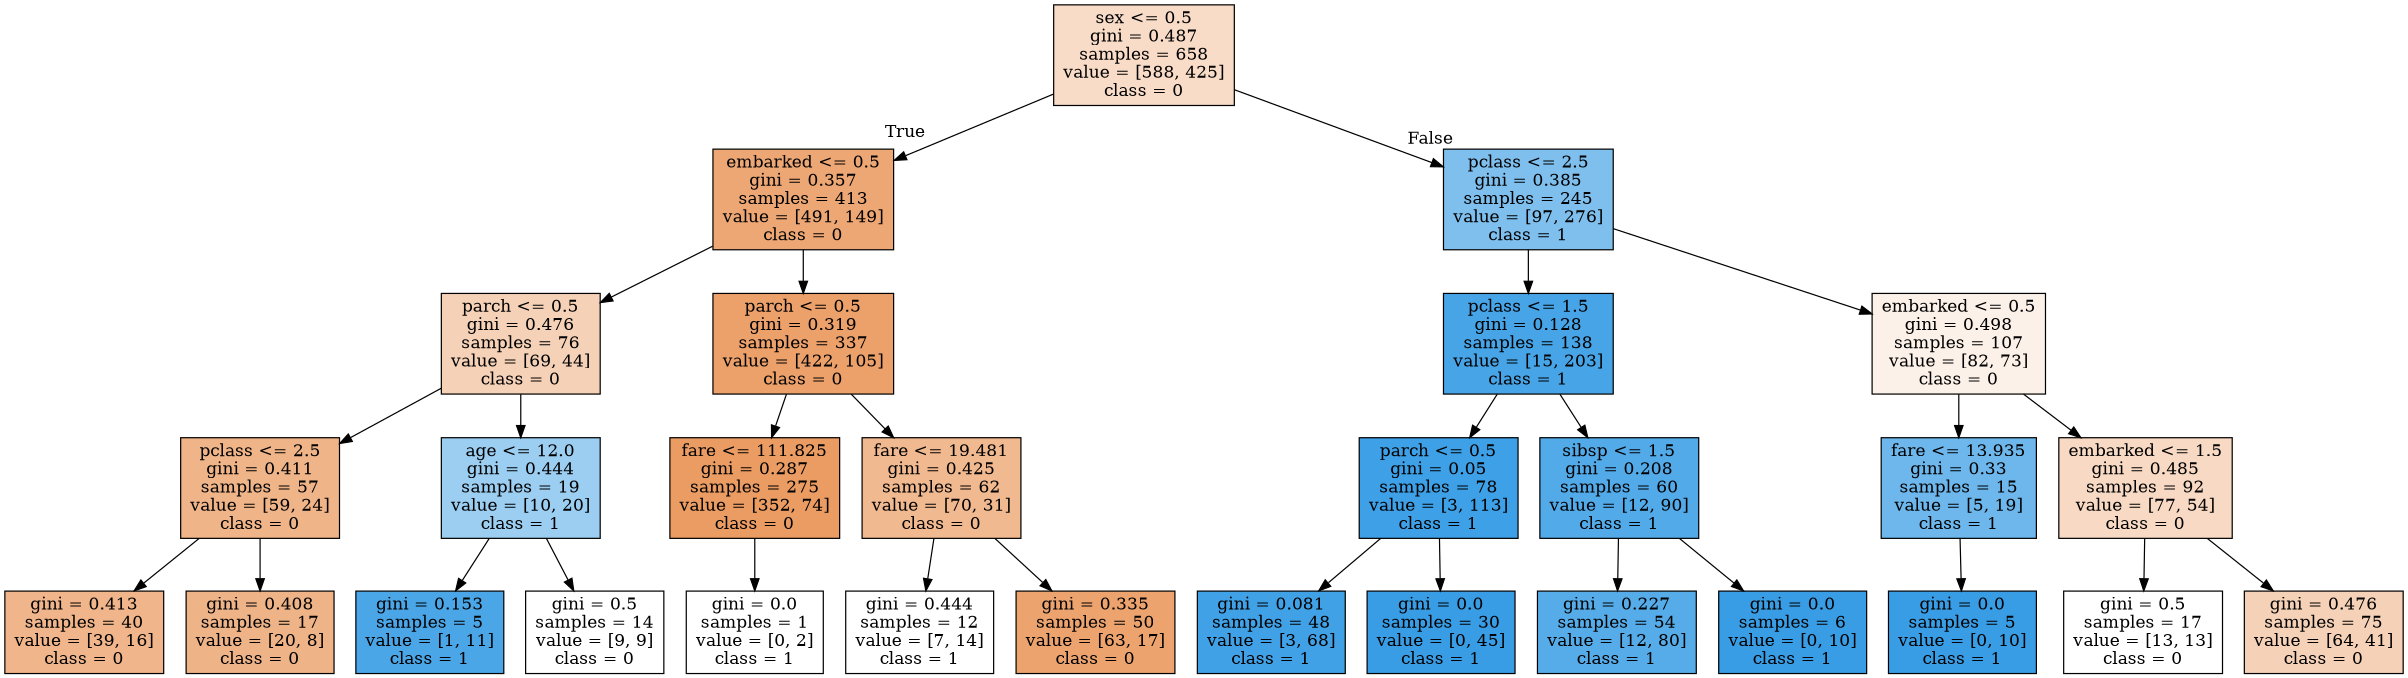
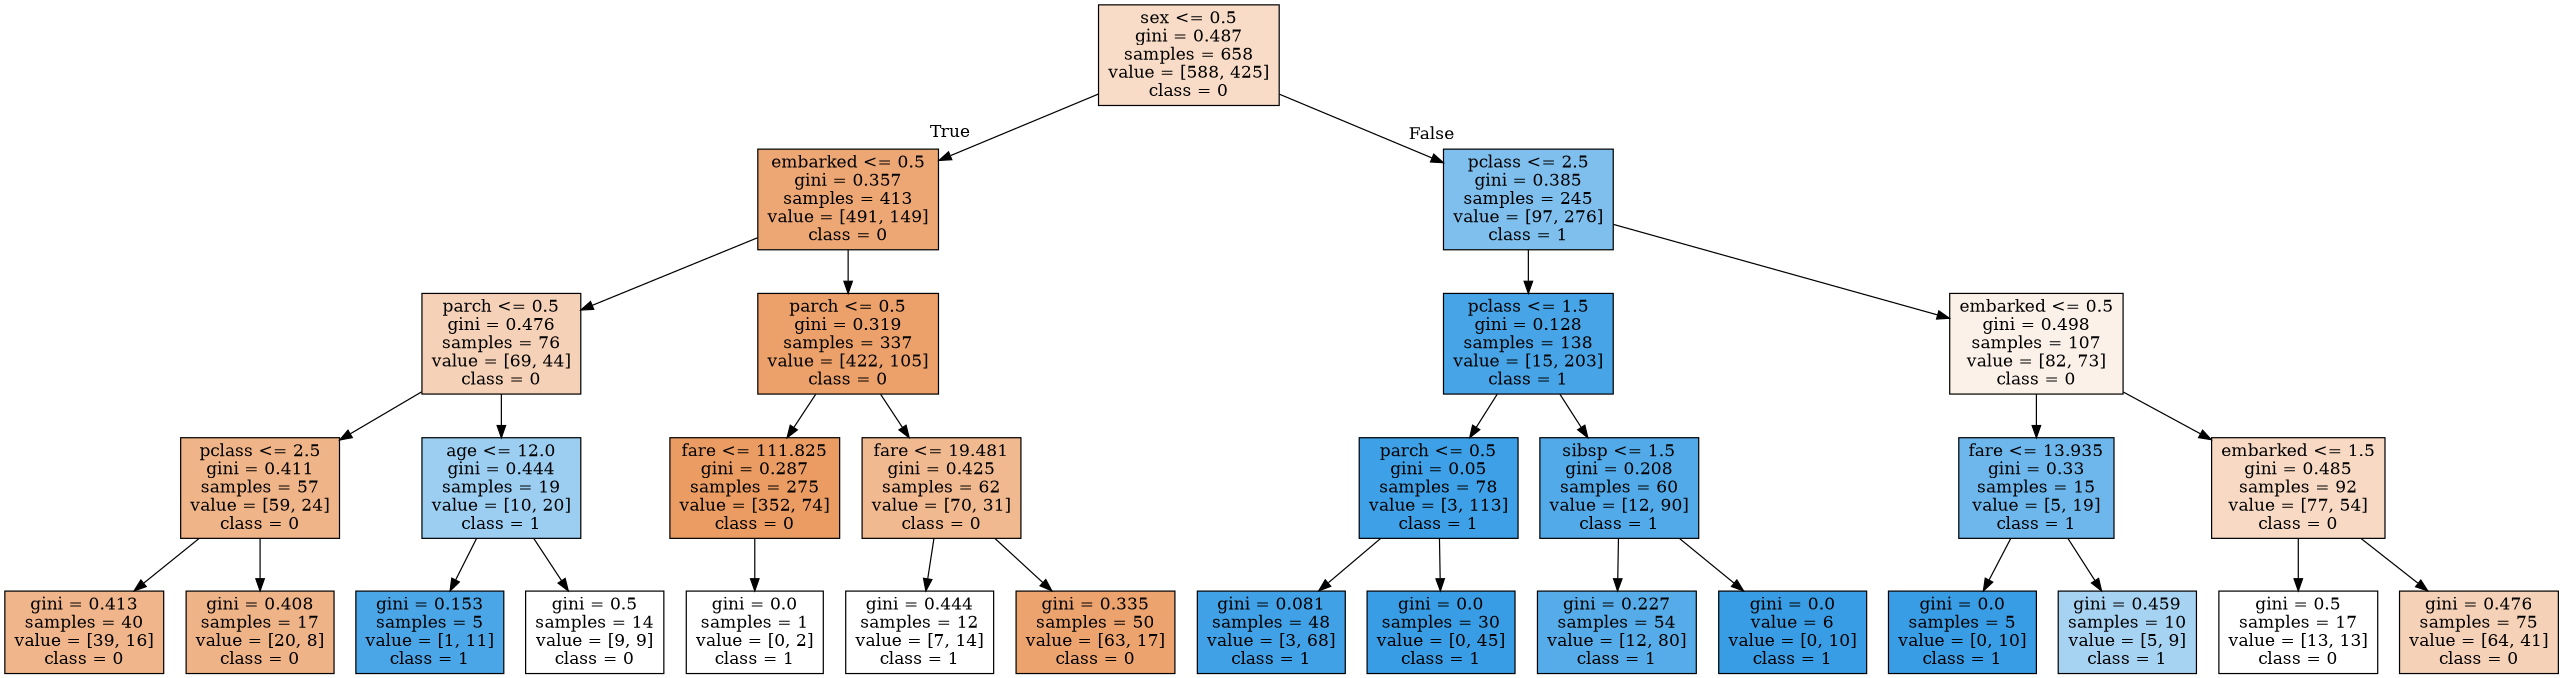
(1793, 632) -> (1793, 632)
none -> (2127, 632)
